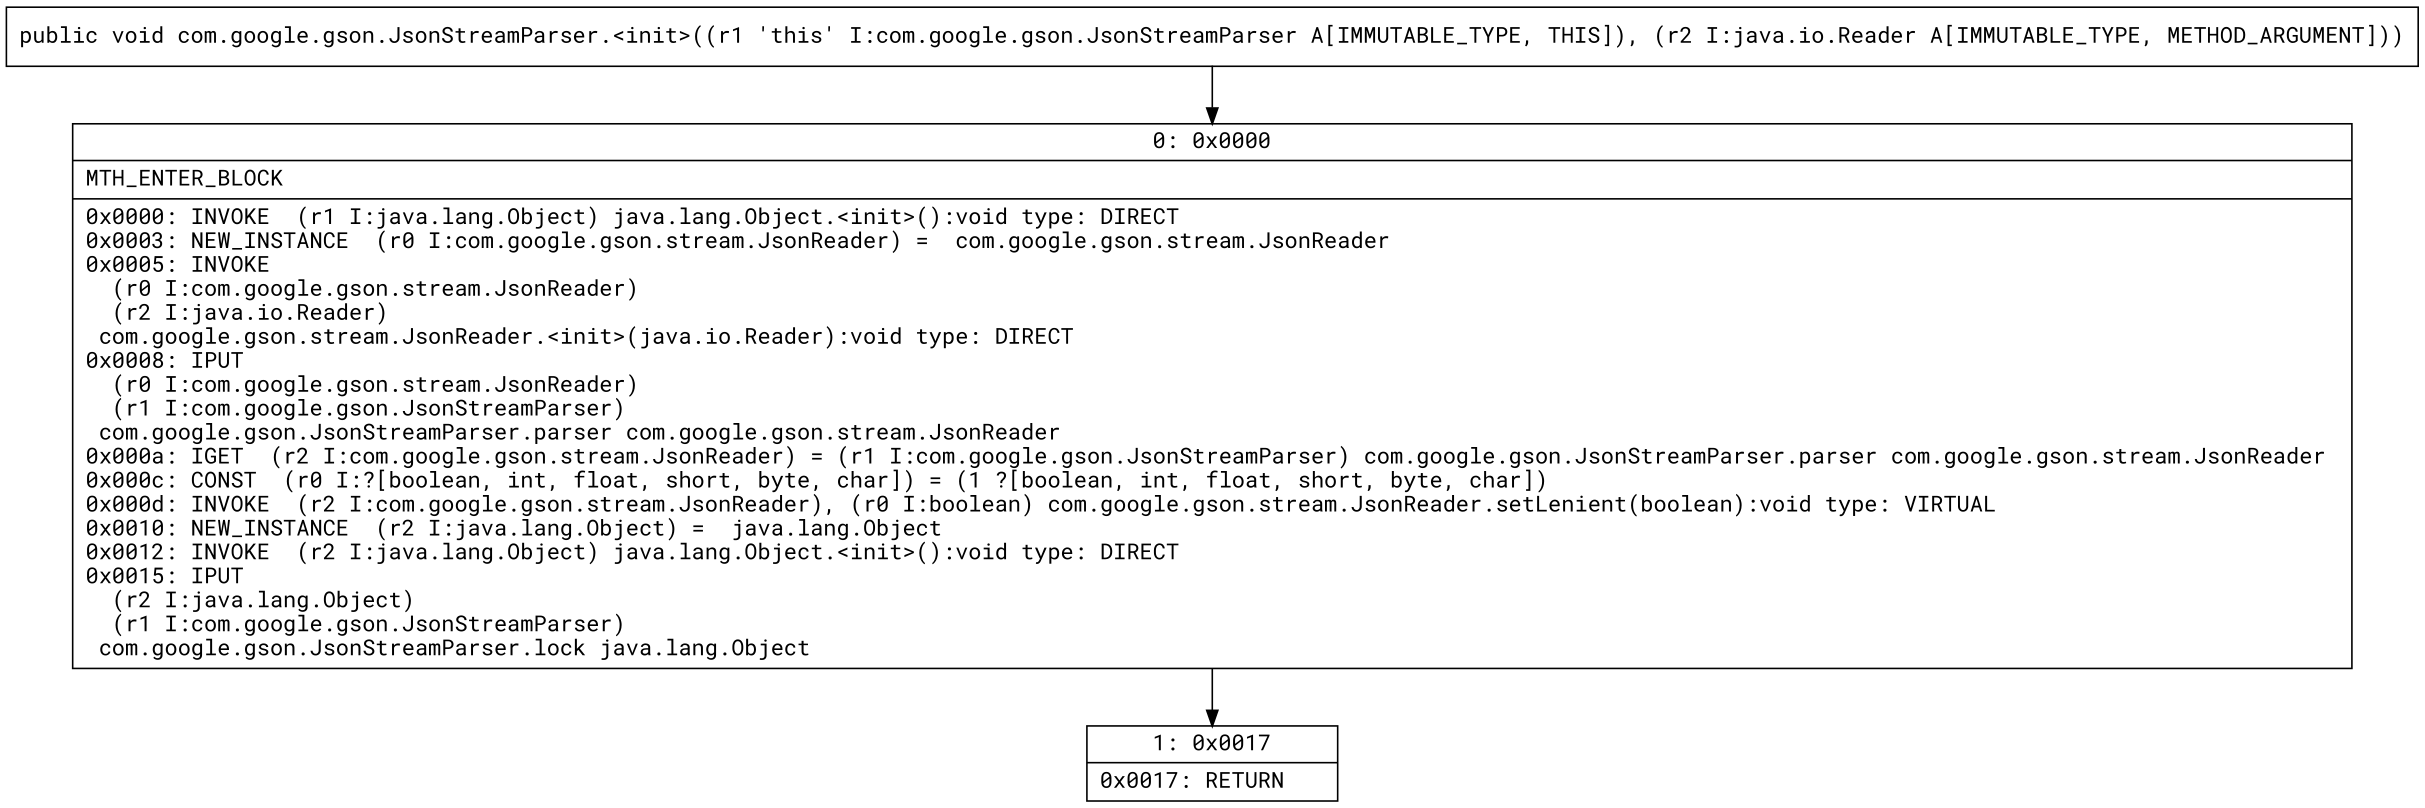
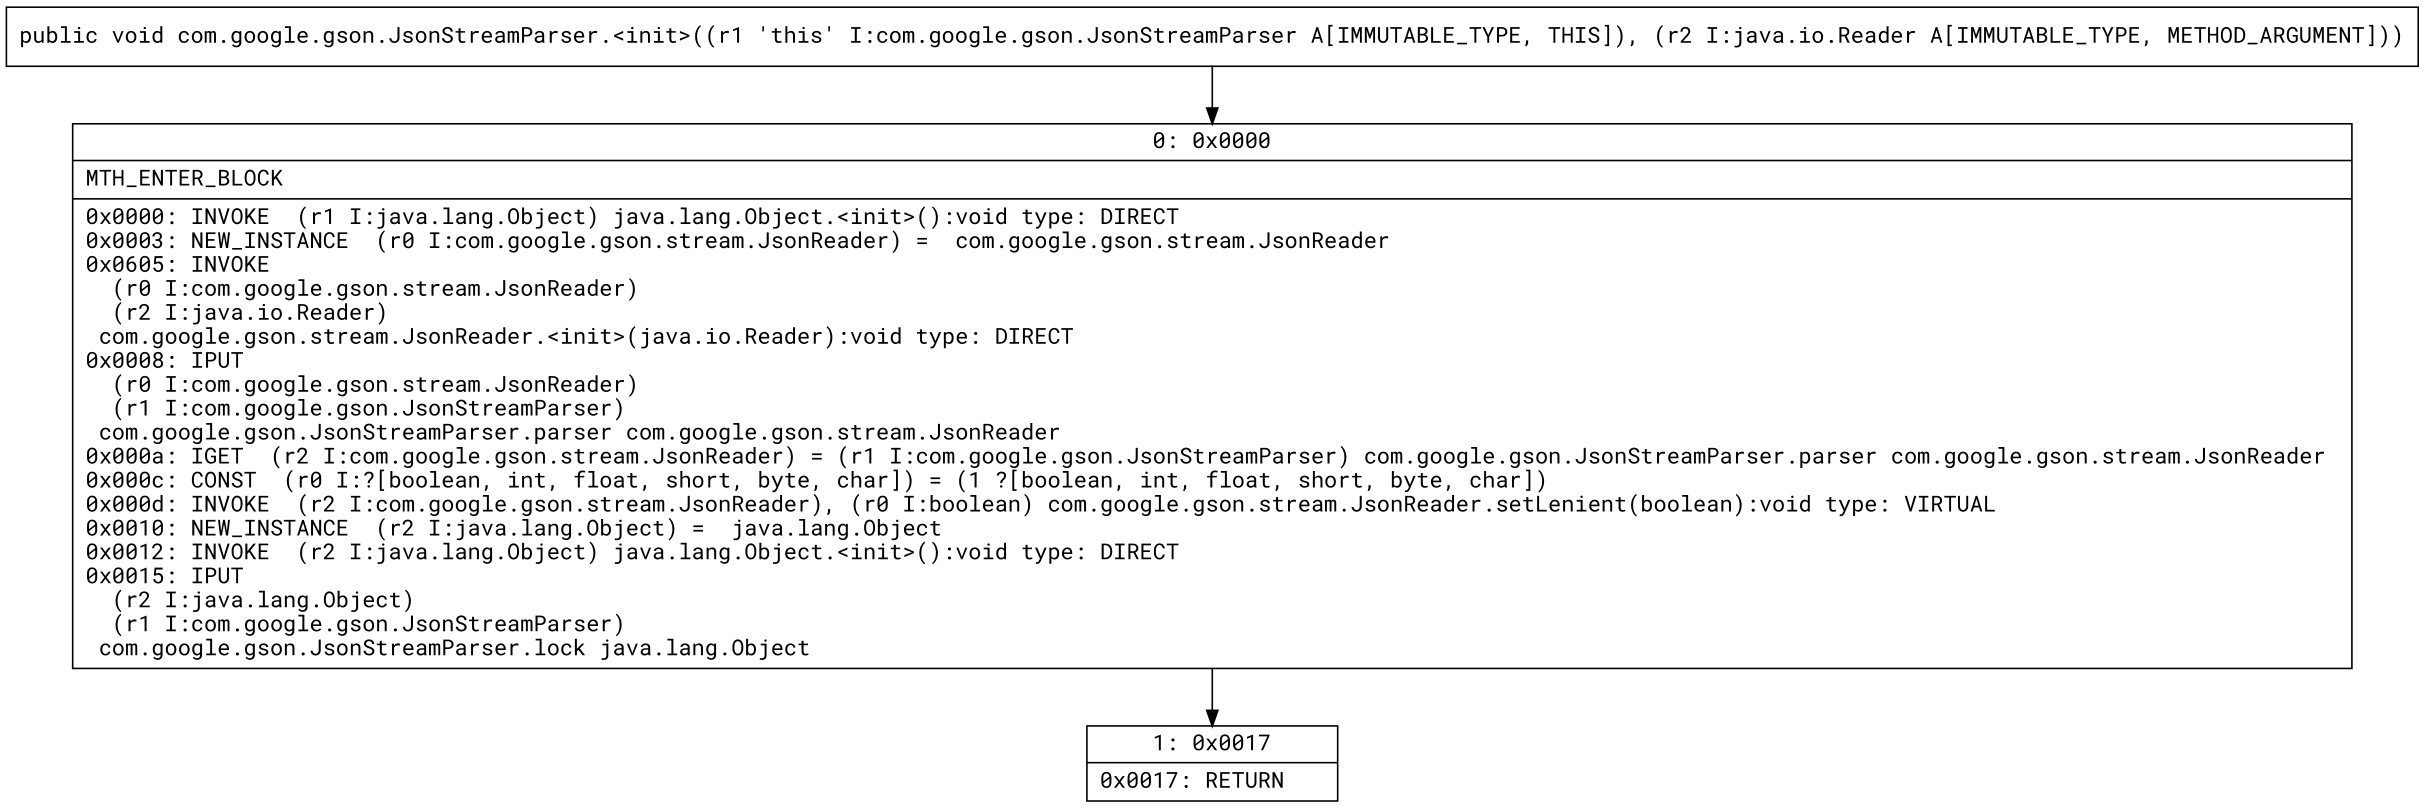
(192, 265) -> (192, 265)
